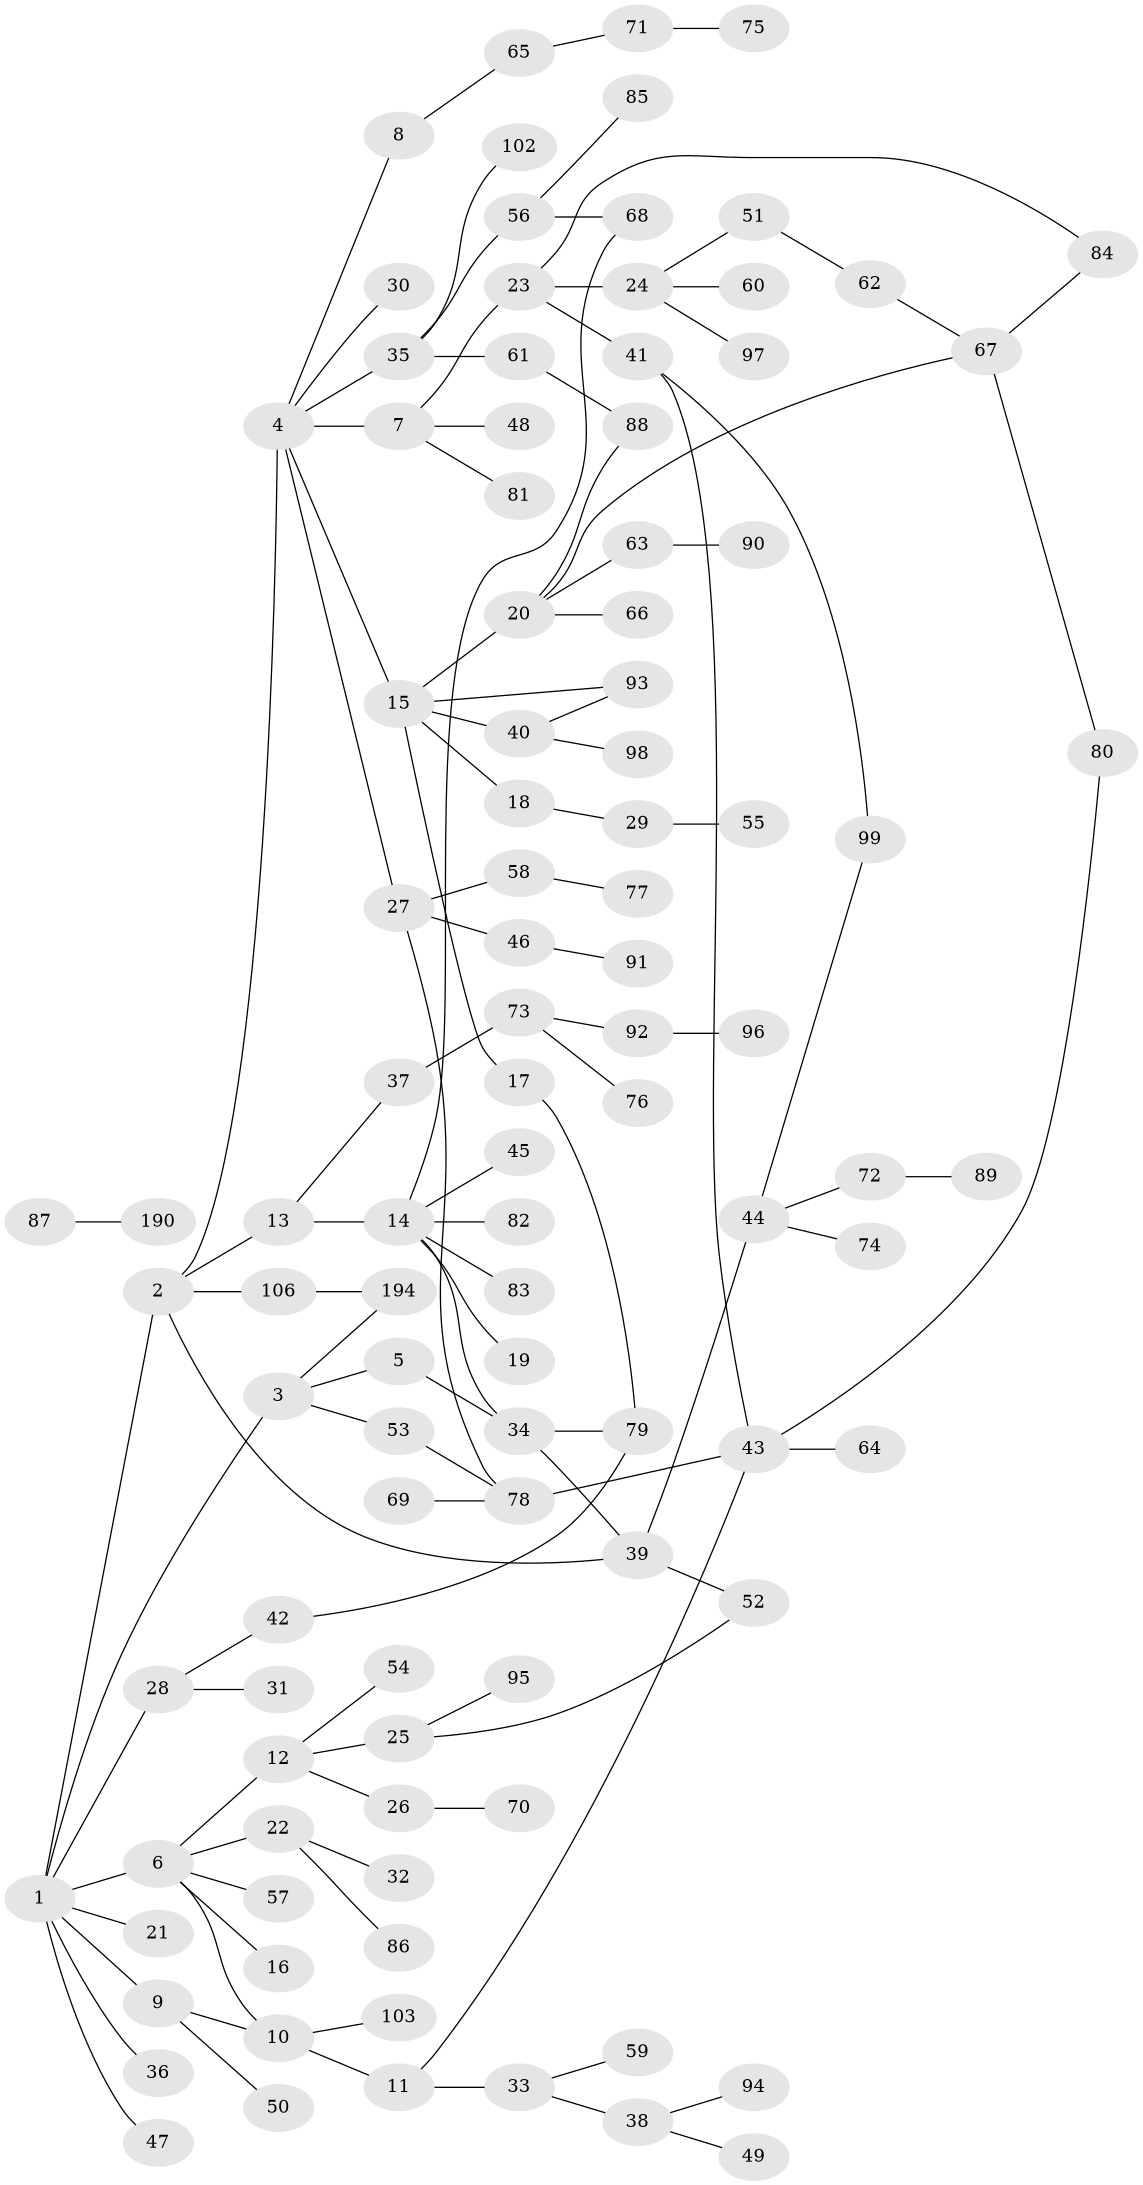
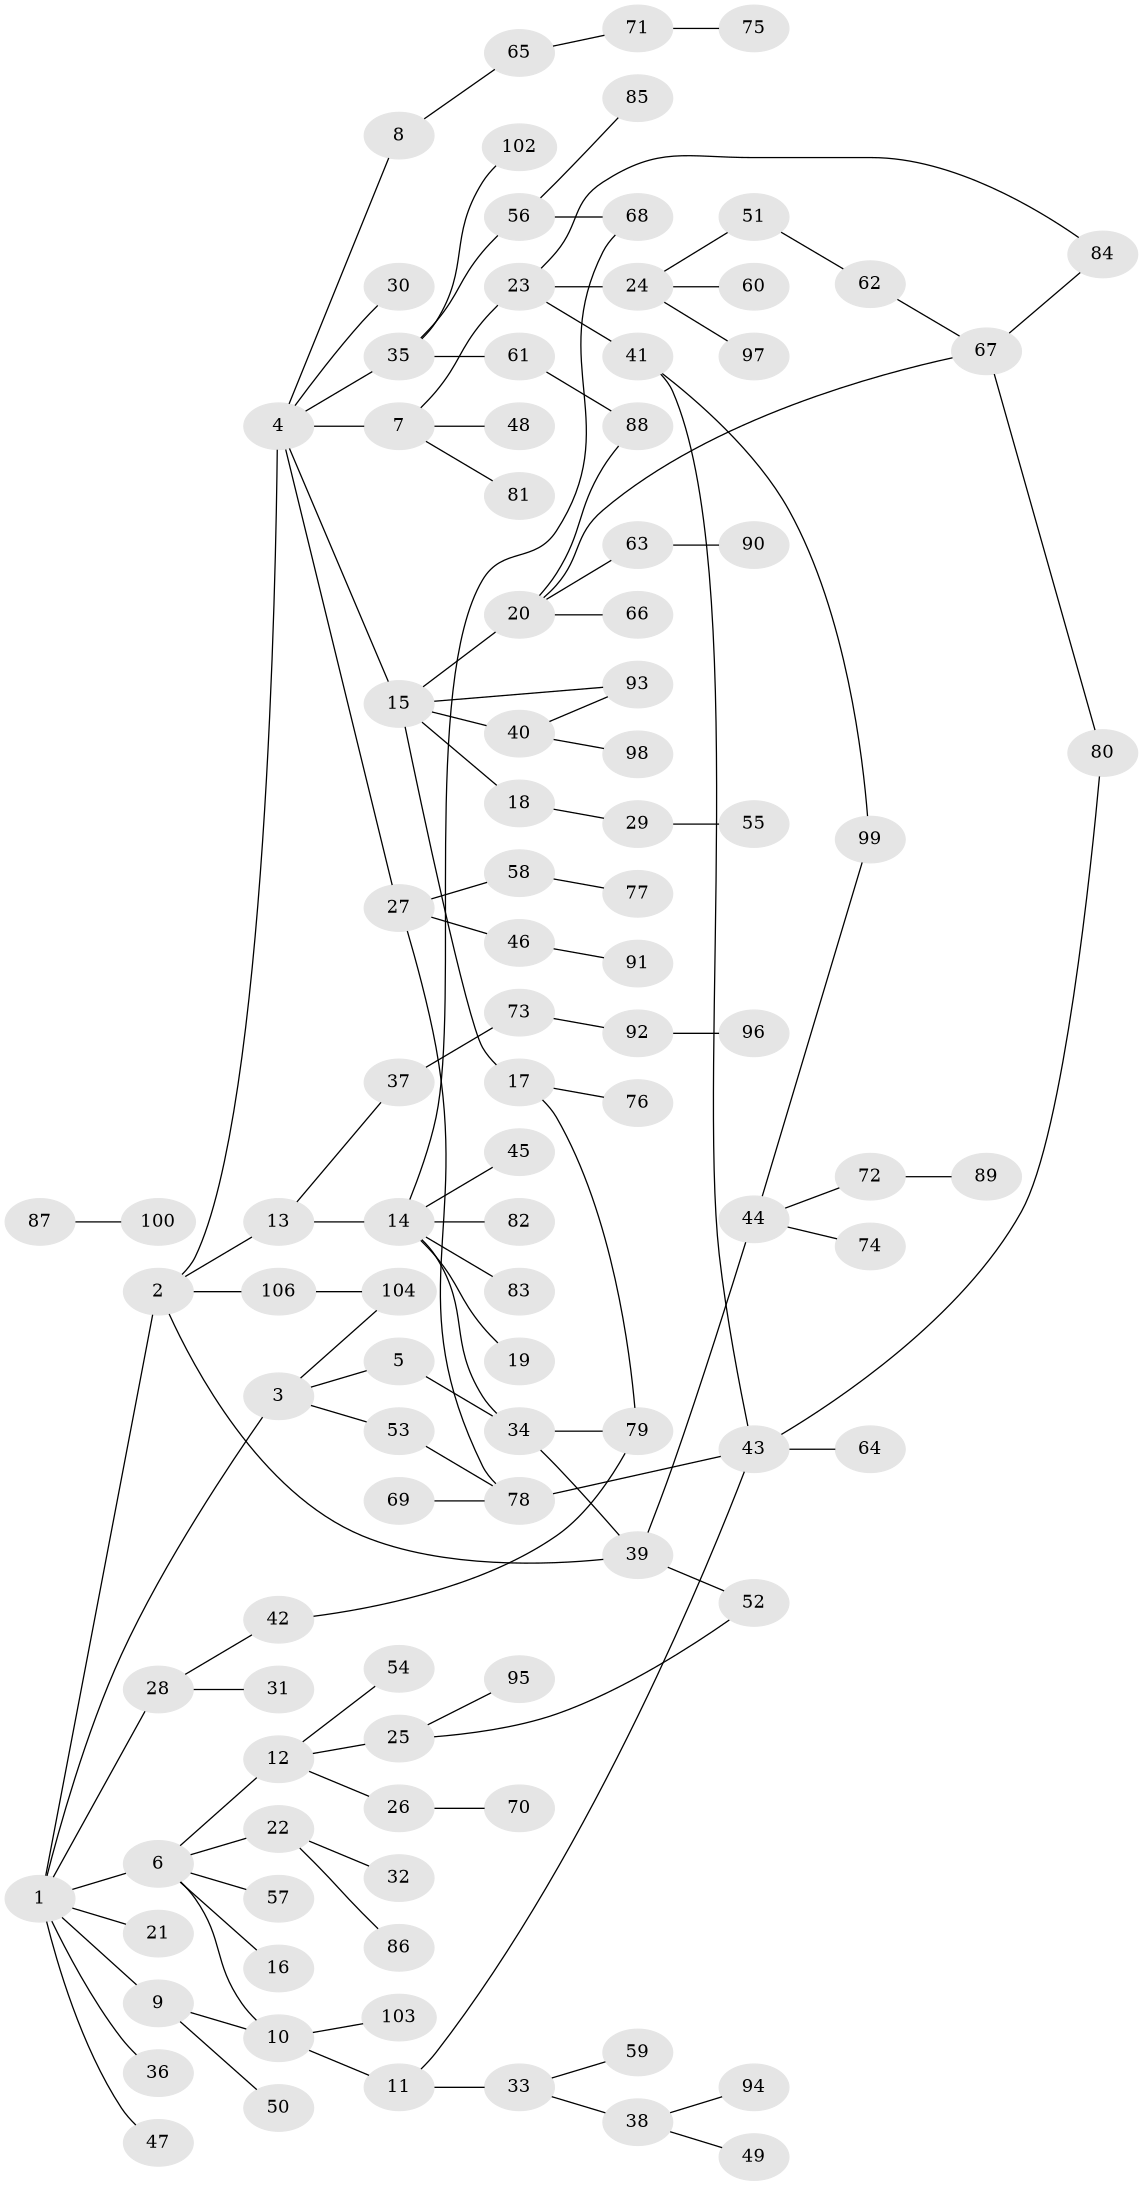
(579, 1058) -> (579, 1093)
(158, 1222) -> (158, 1222)
(399, 1292) -> (399, 1292)
